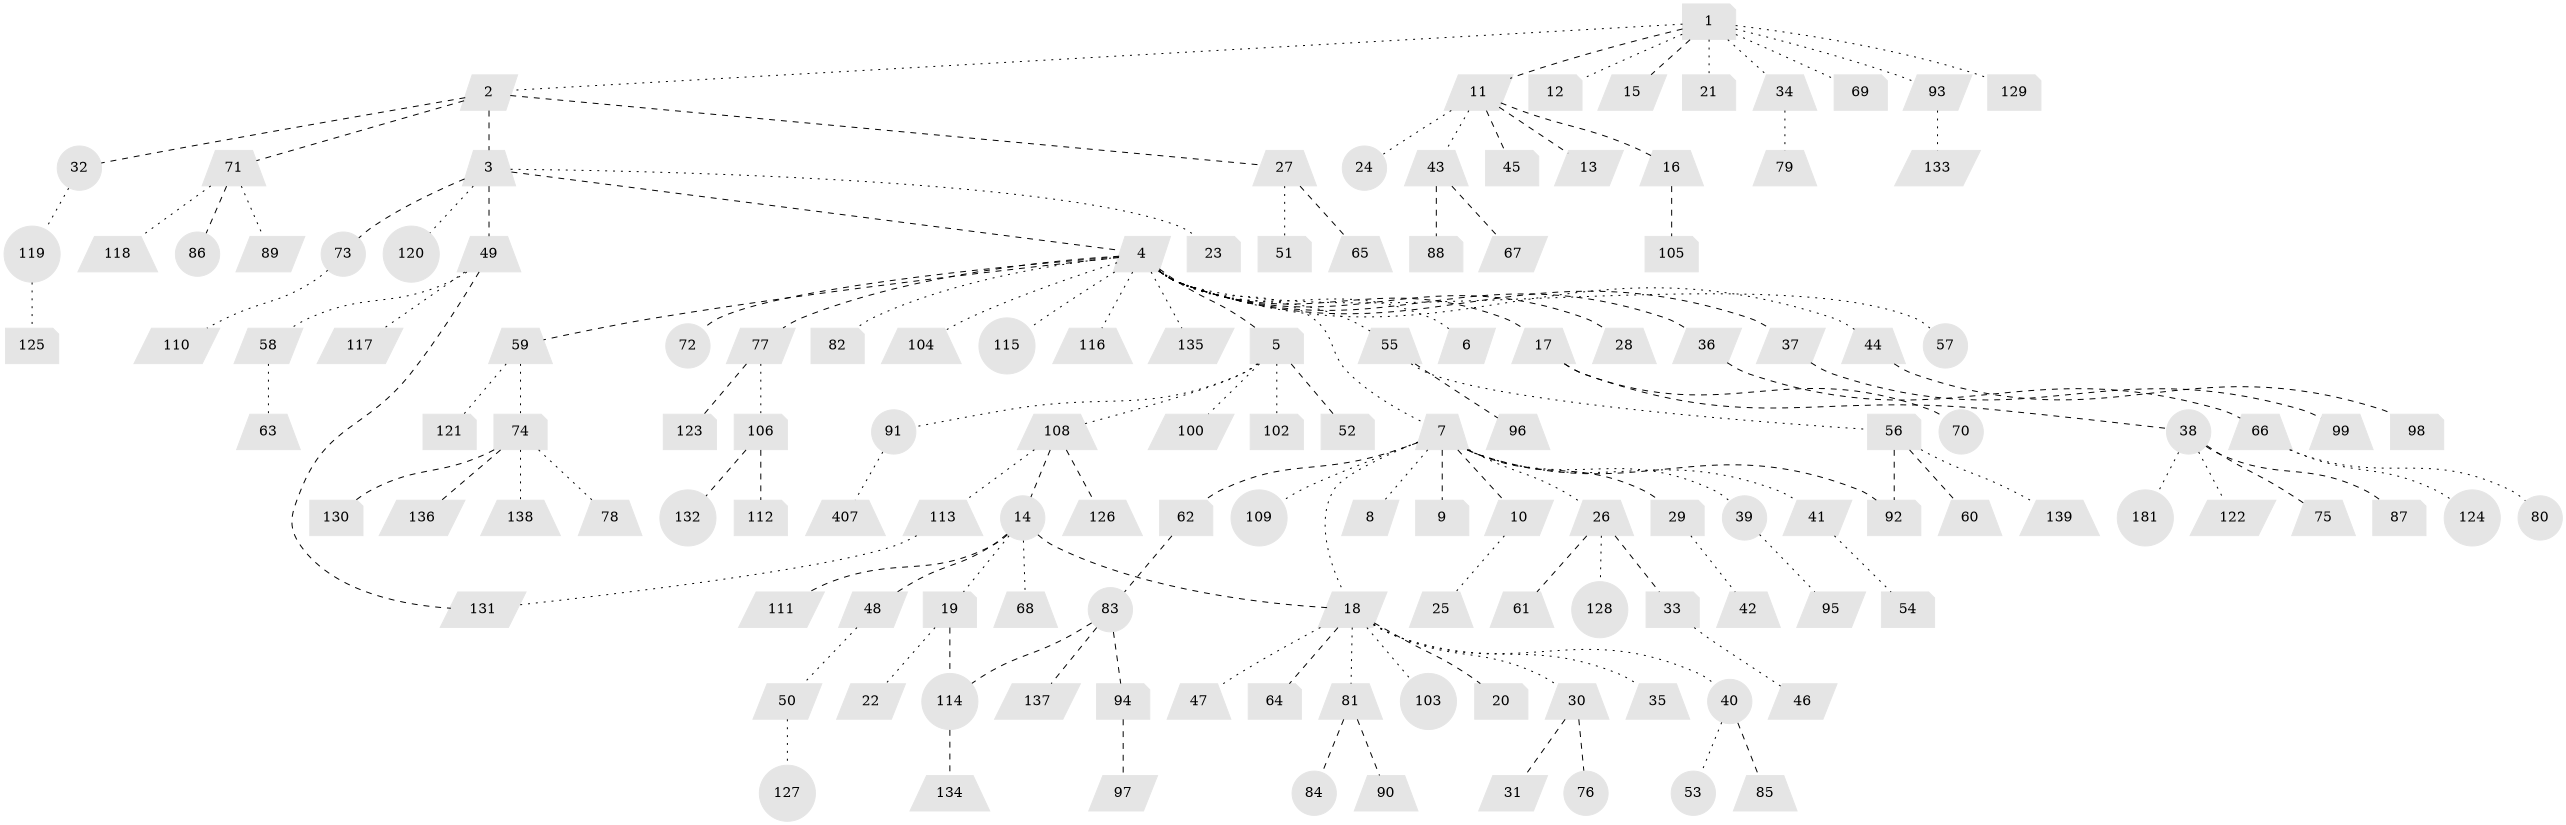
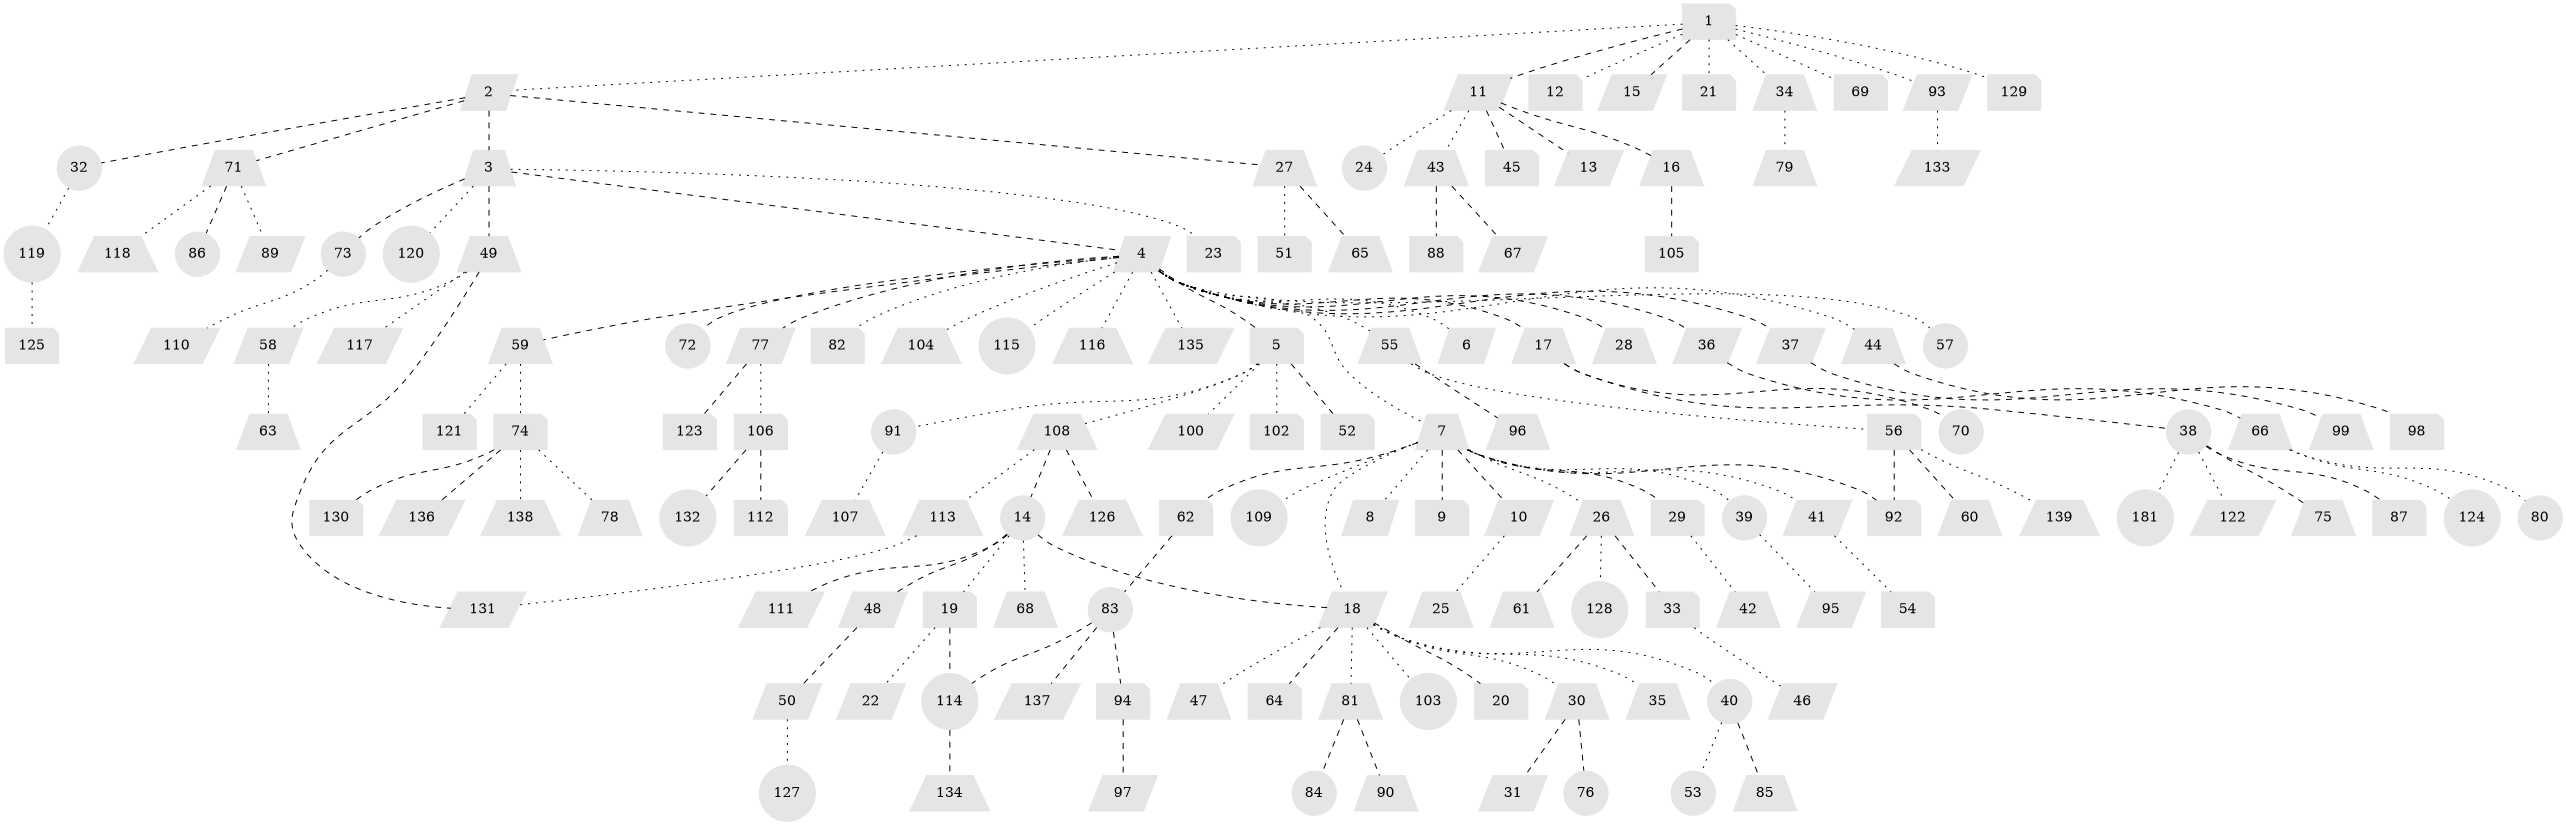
(845, 518) -> (845, 518)
(830, 656) -> (830, 656)
